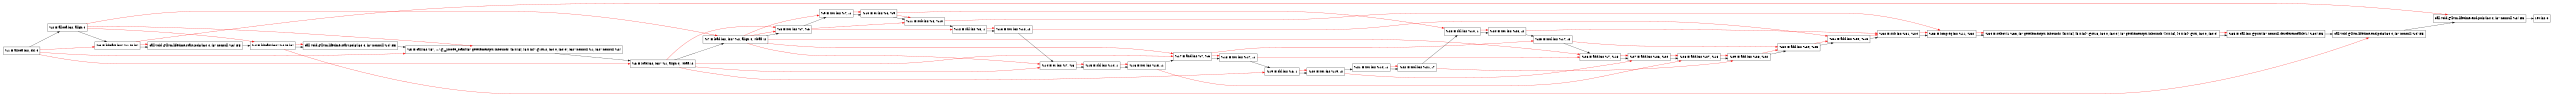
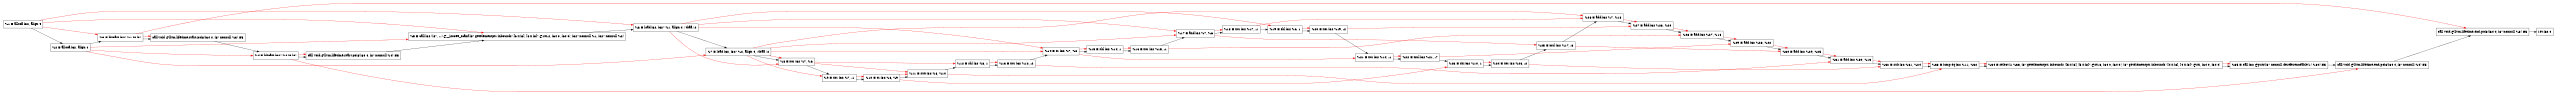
(22, 51) -> (23, 24)
none -> (1216, 60)
